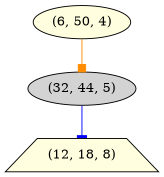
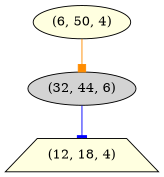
(82, 89) -> (82, 89)
(82, 155) -> (82, 155)
